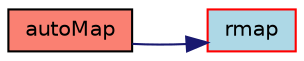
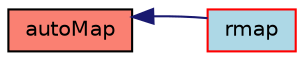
(159, 45) -> (181, 17)
